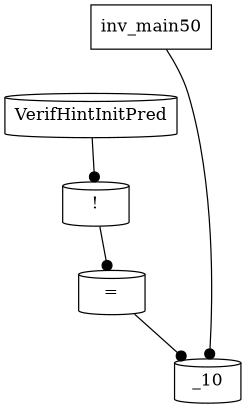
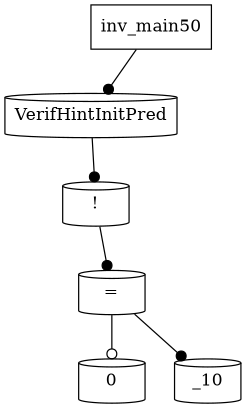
(207, 196) -> (124, 67)
none -> (112, 381)
